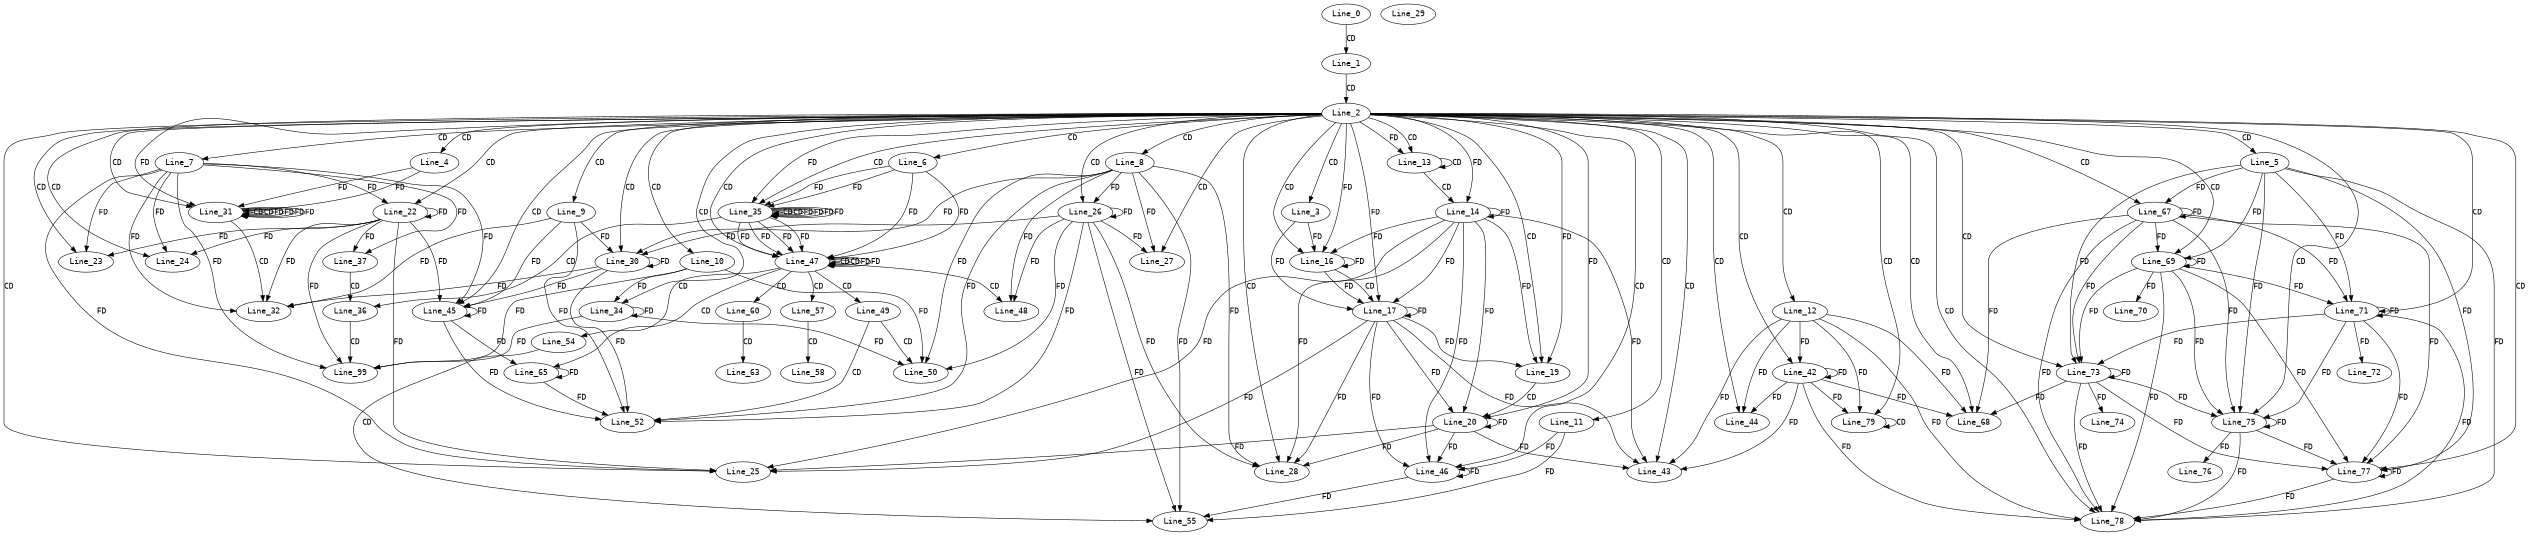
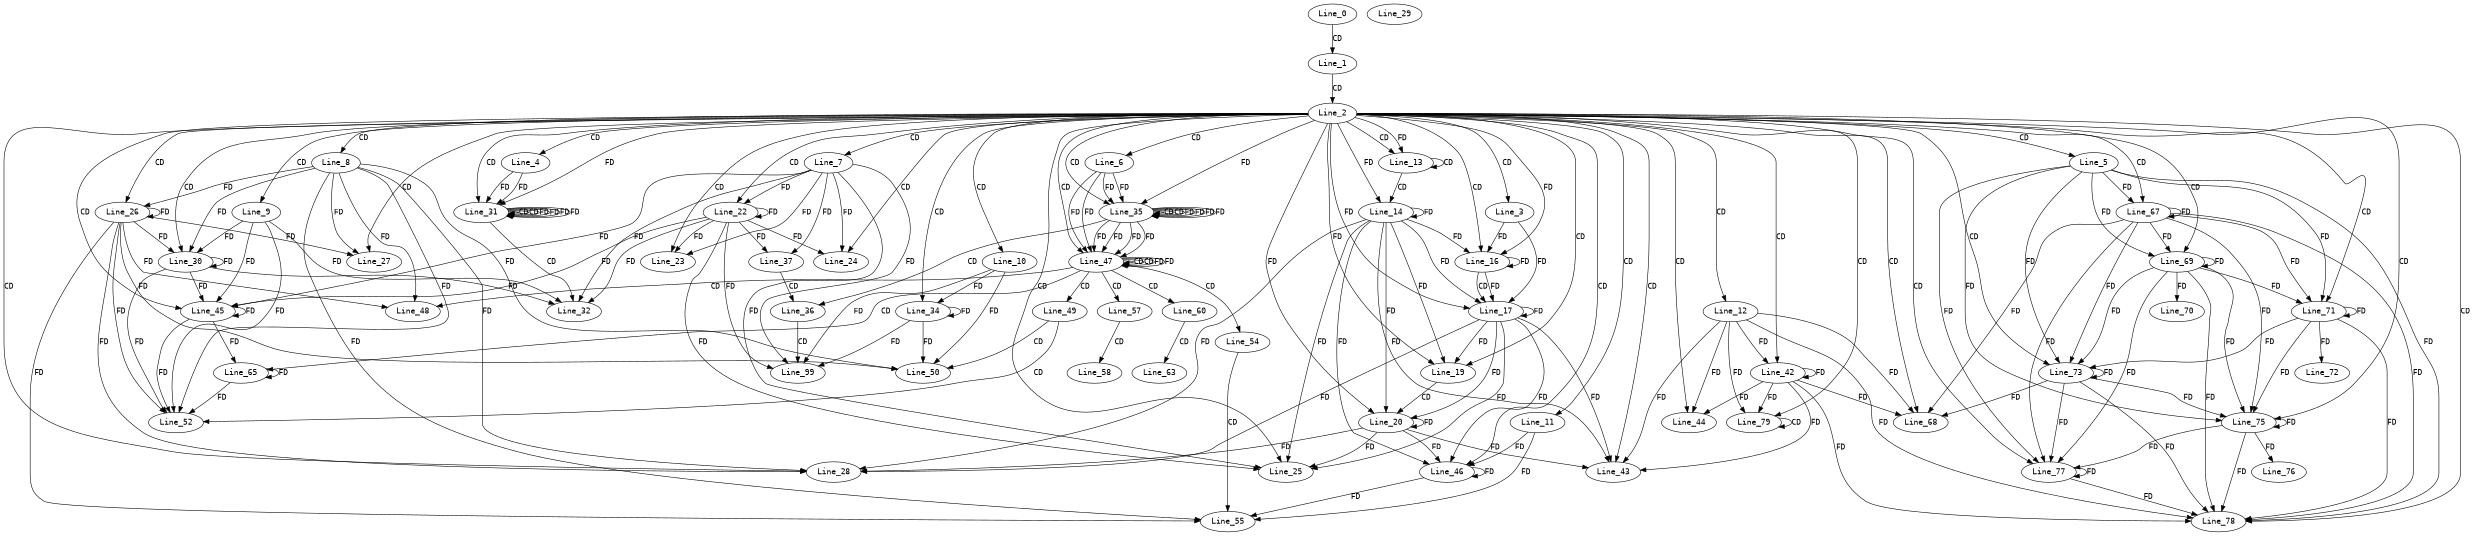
(2400, 387) -> none
(2108, 423) -> none
